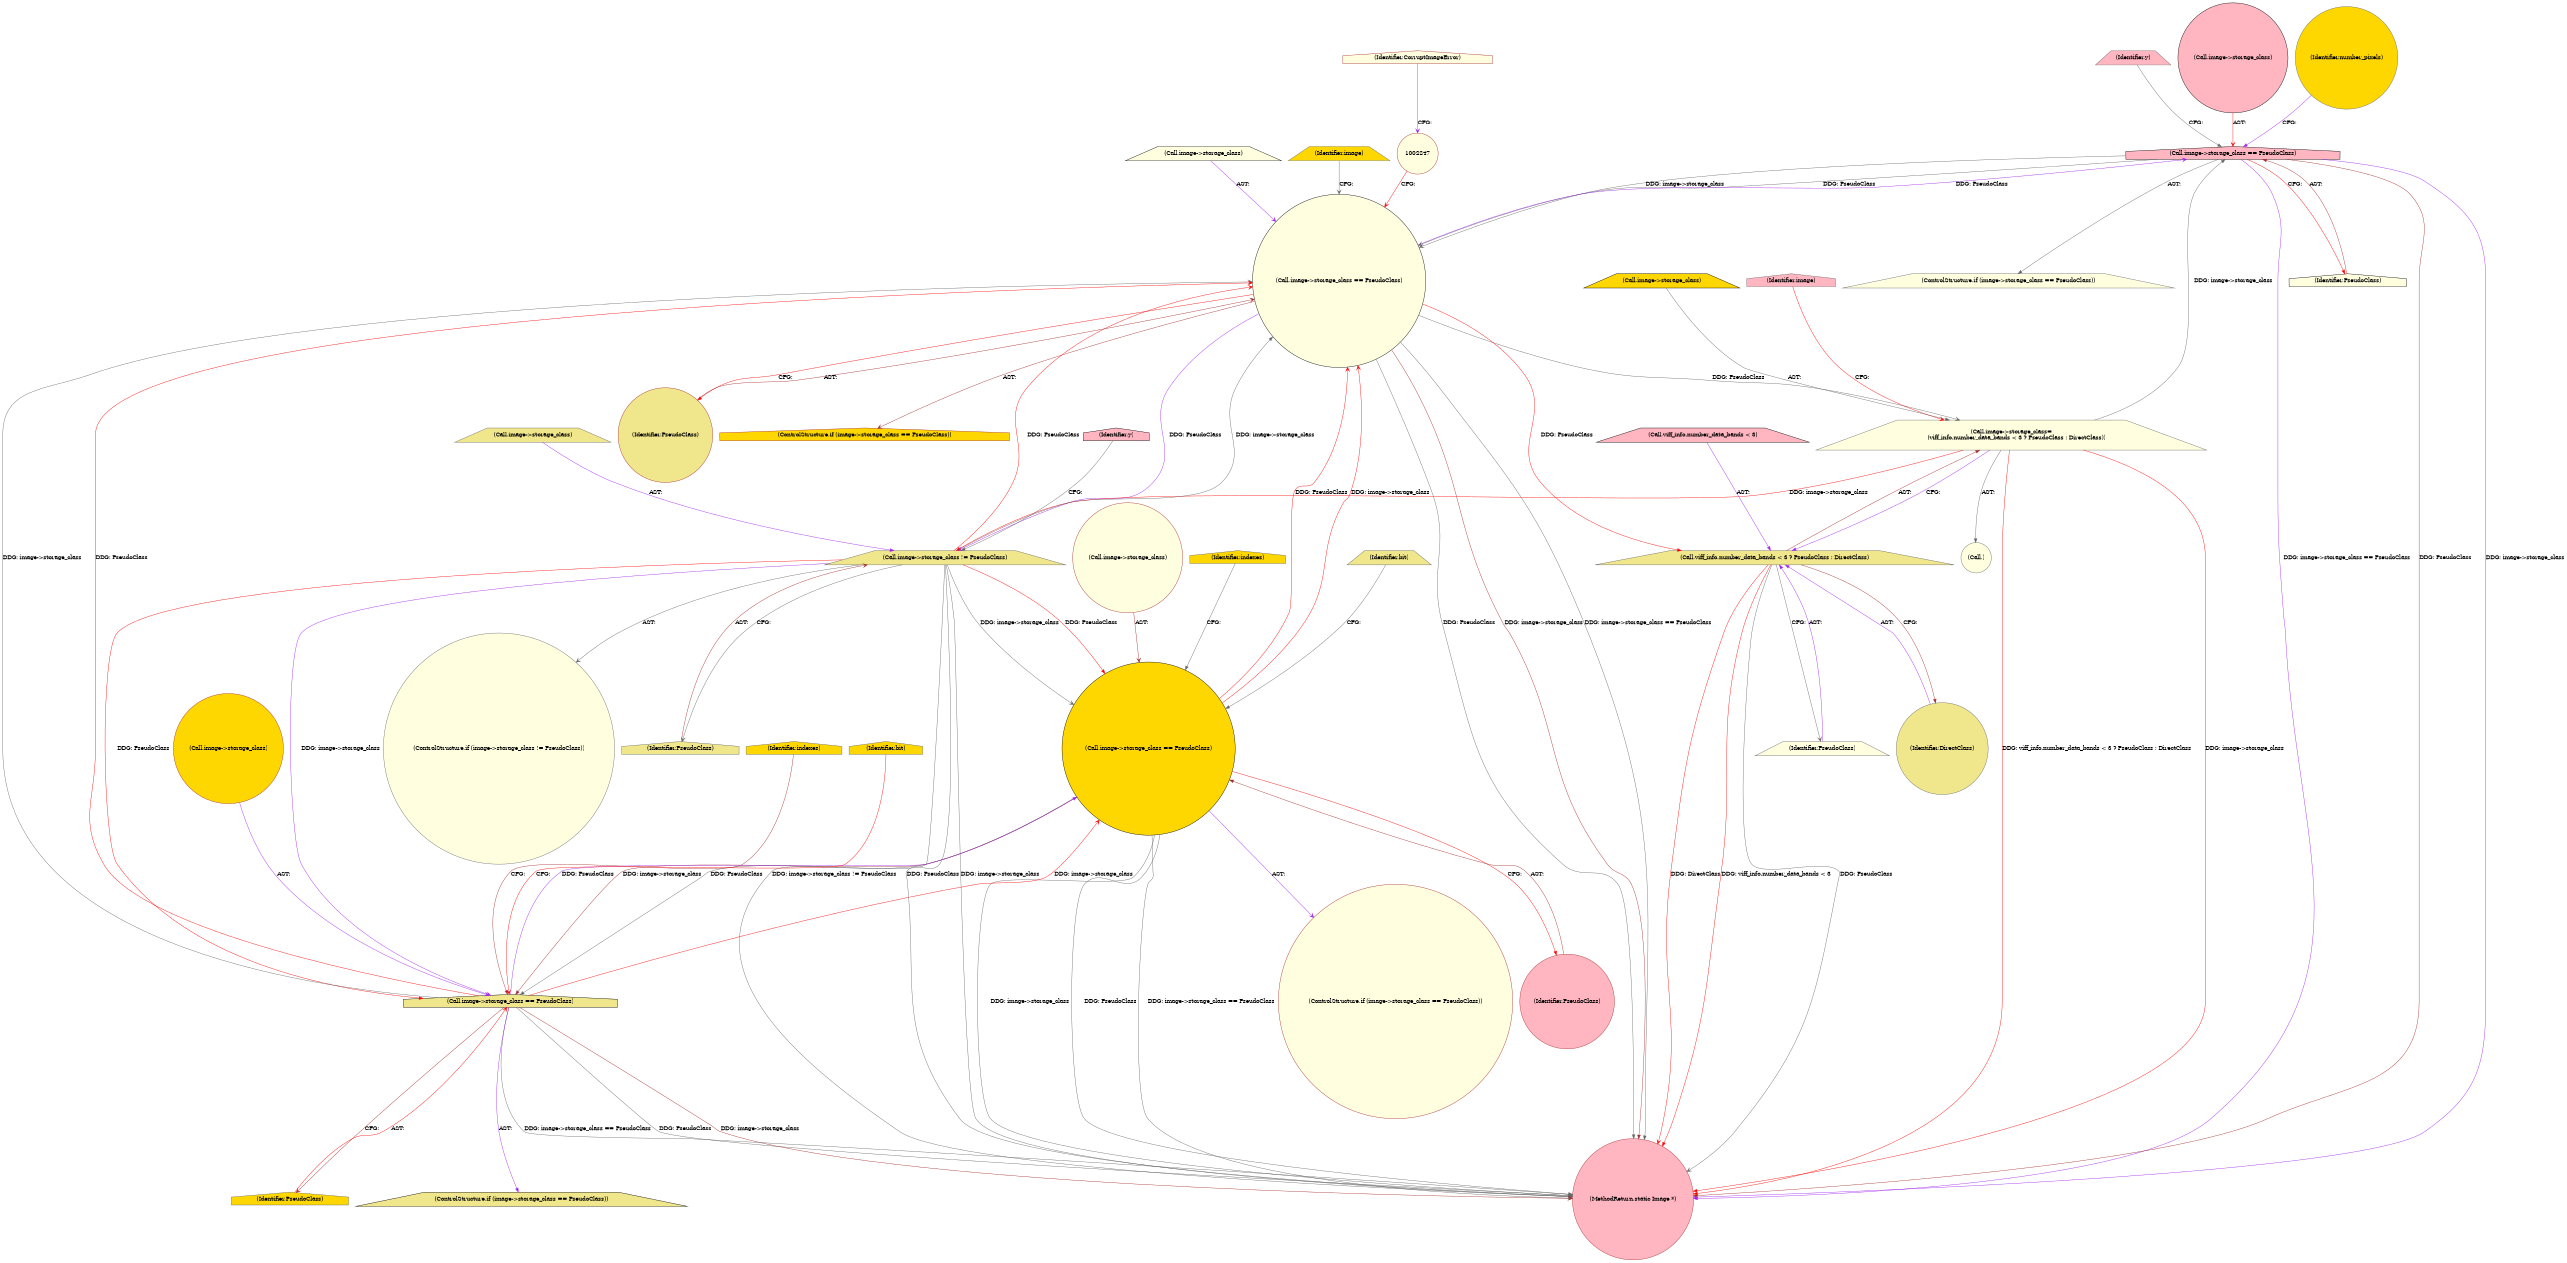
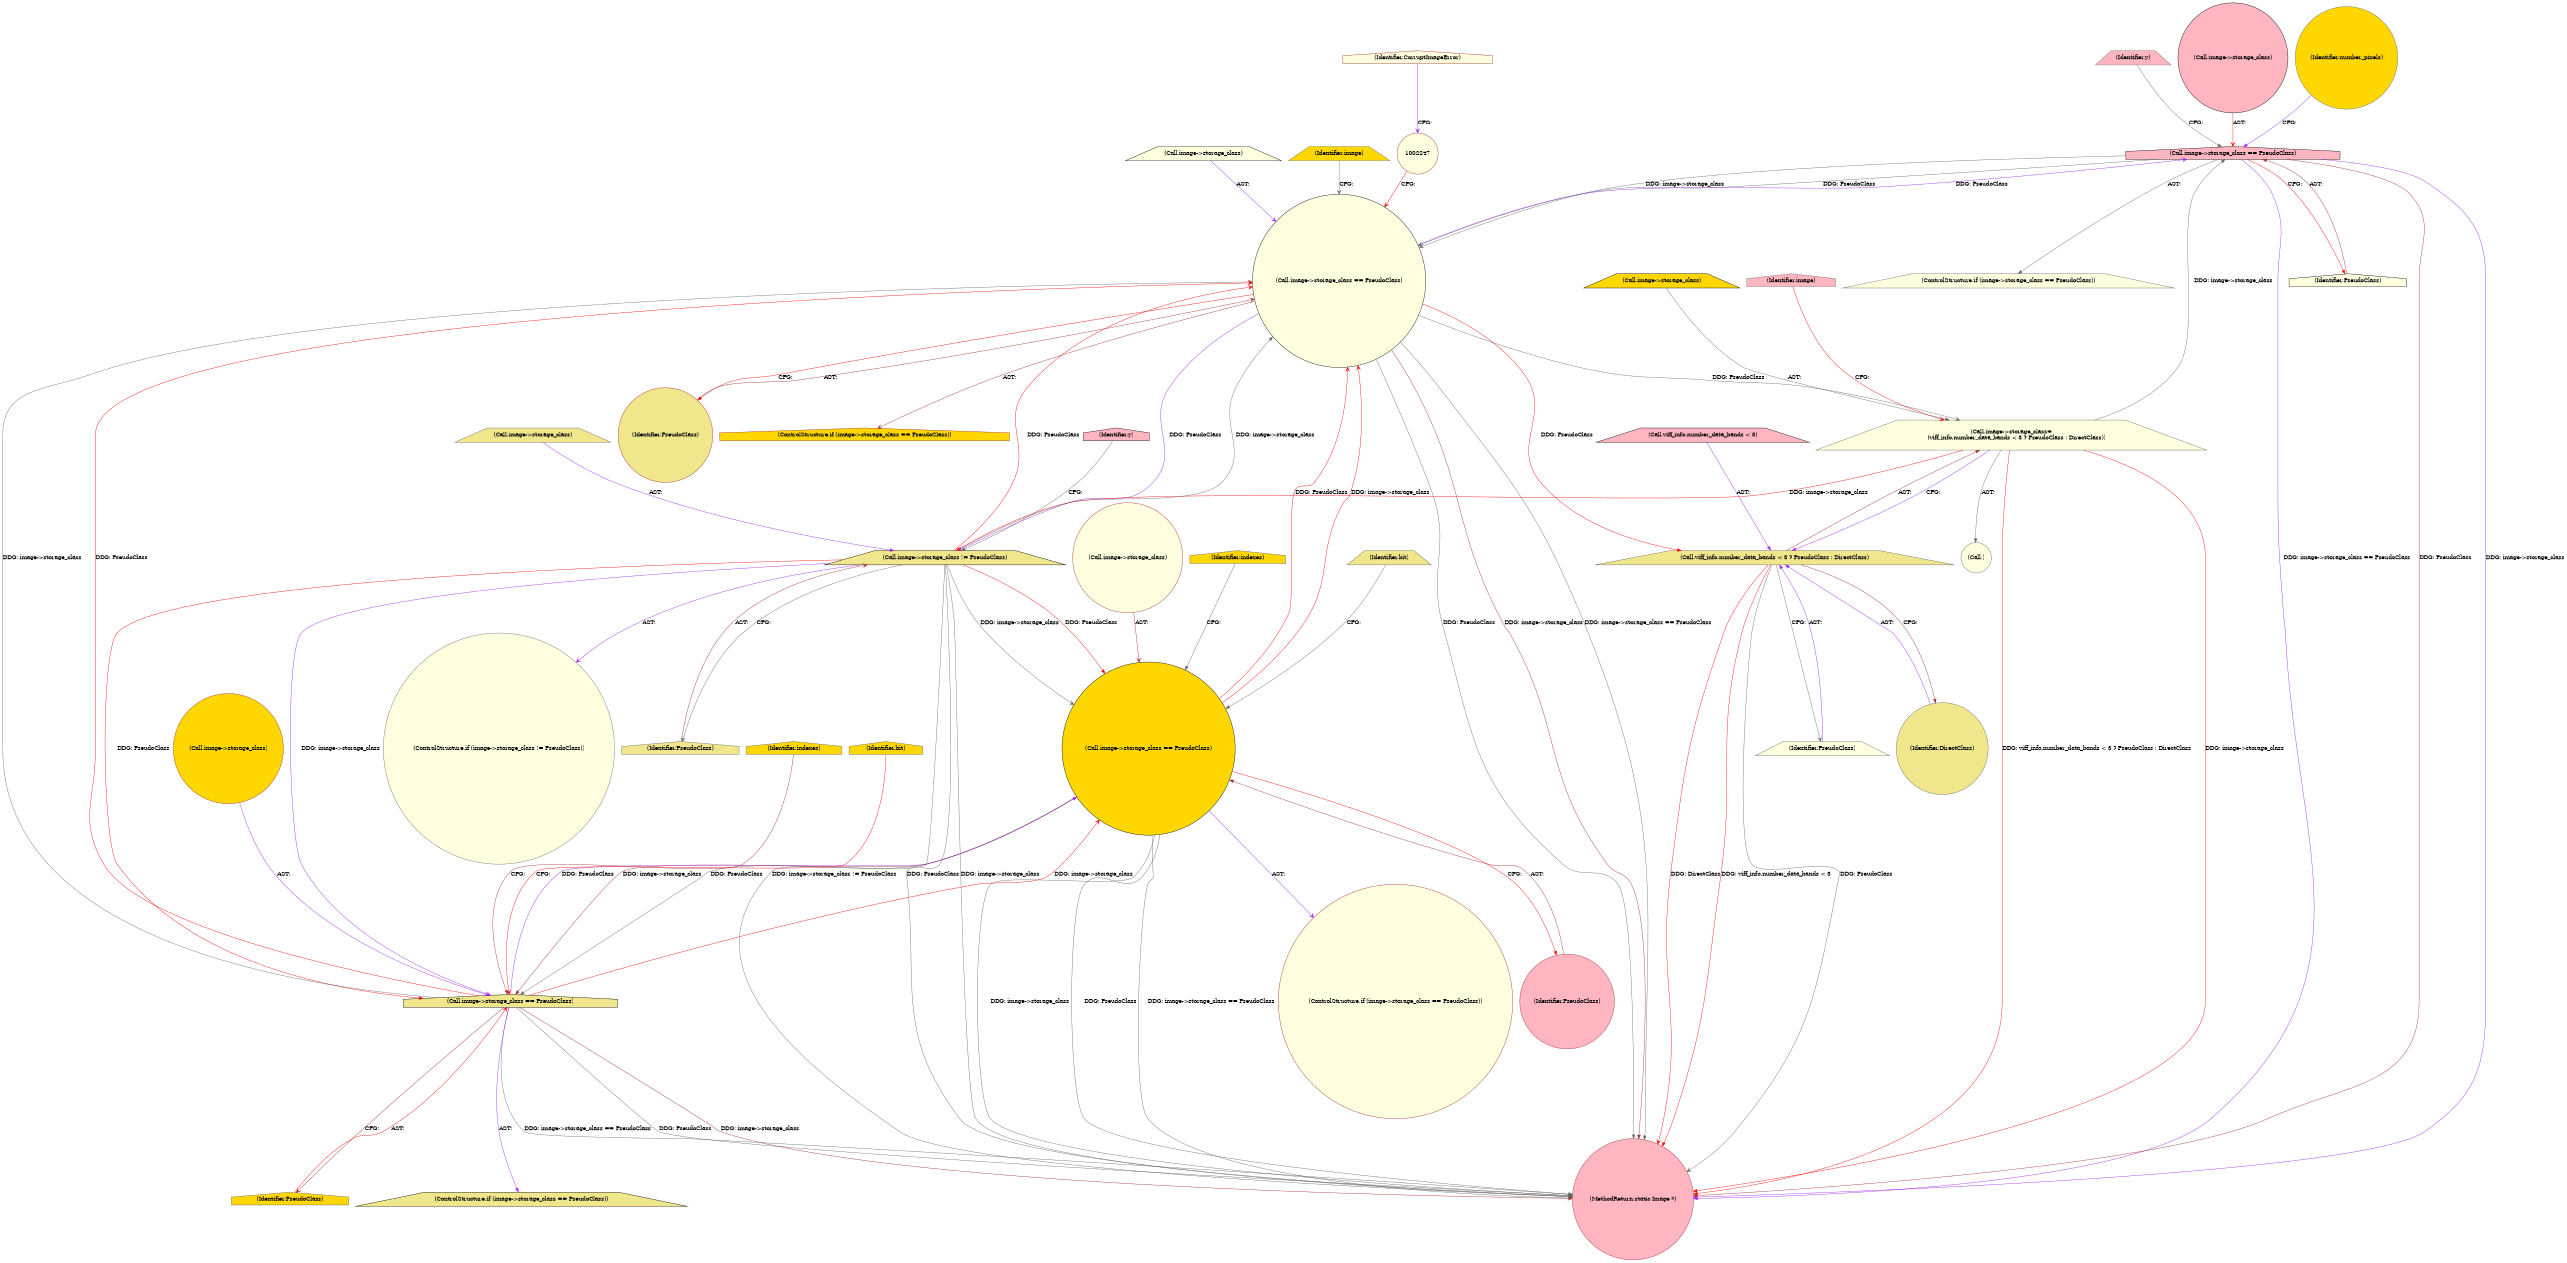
(945, 558) -> (945, 558)
(713, 595) -> (713, 595)
